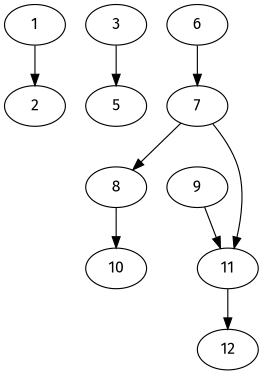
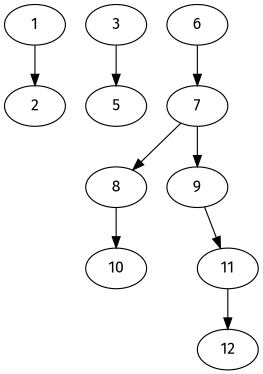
(240, 177) -> (197, 141)
